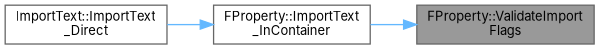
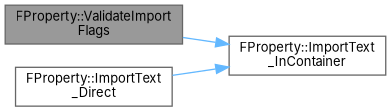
(86, 25) -> (94, 87)
(387, 25) -> (199, 40)
